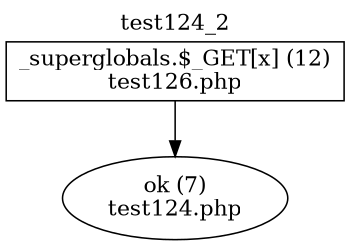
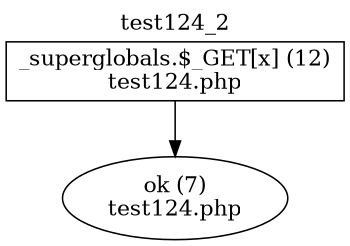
(175, 71) -> (175, 71)
